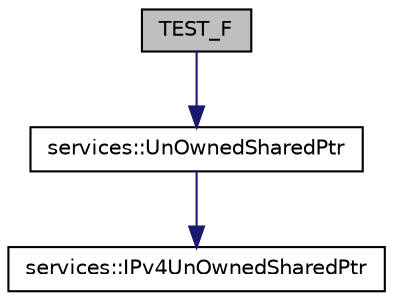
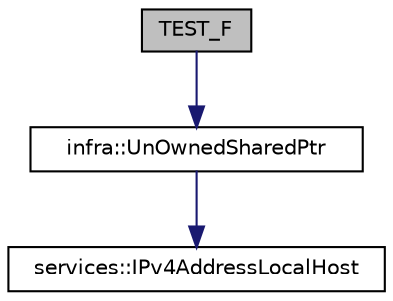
(197, 149) -> (197, 149)
(197, 269) -> (197, 269)
